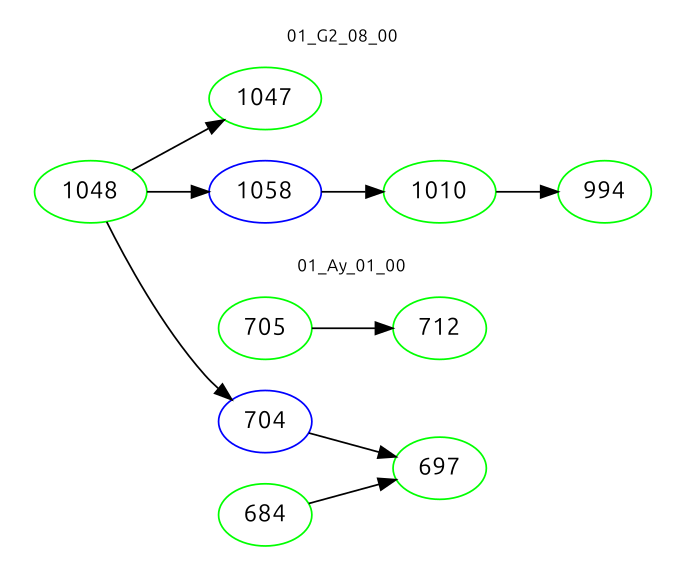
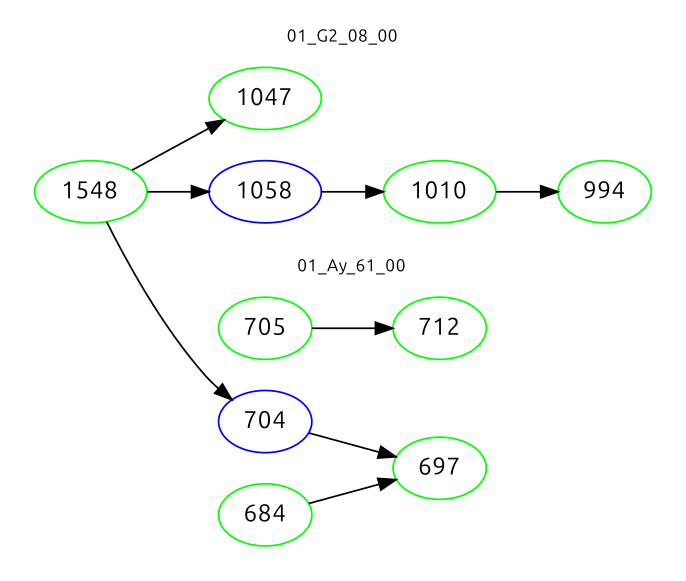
(91, 192) -> (91, 192)
(352, 267) -> (352, 267)
